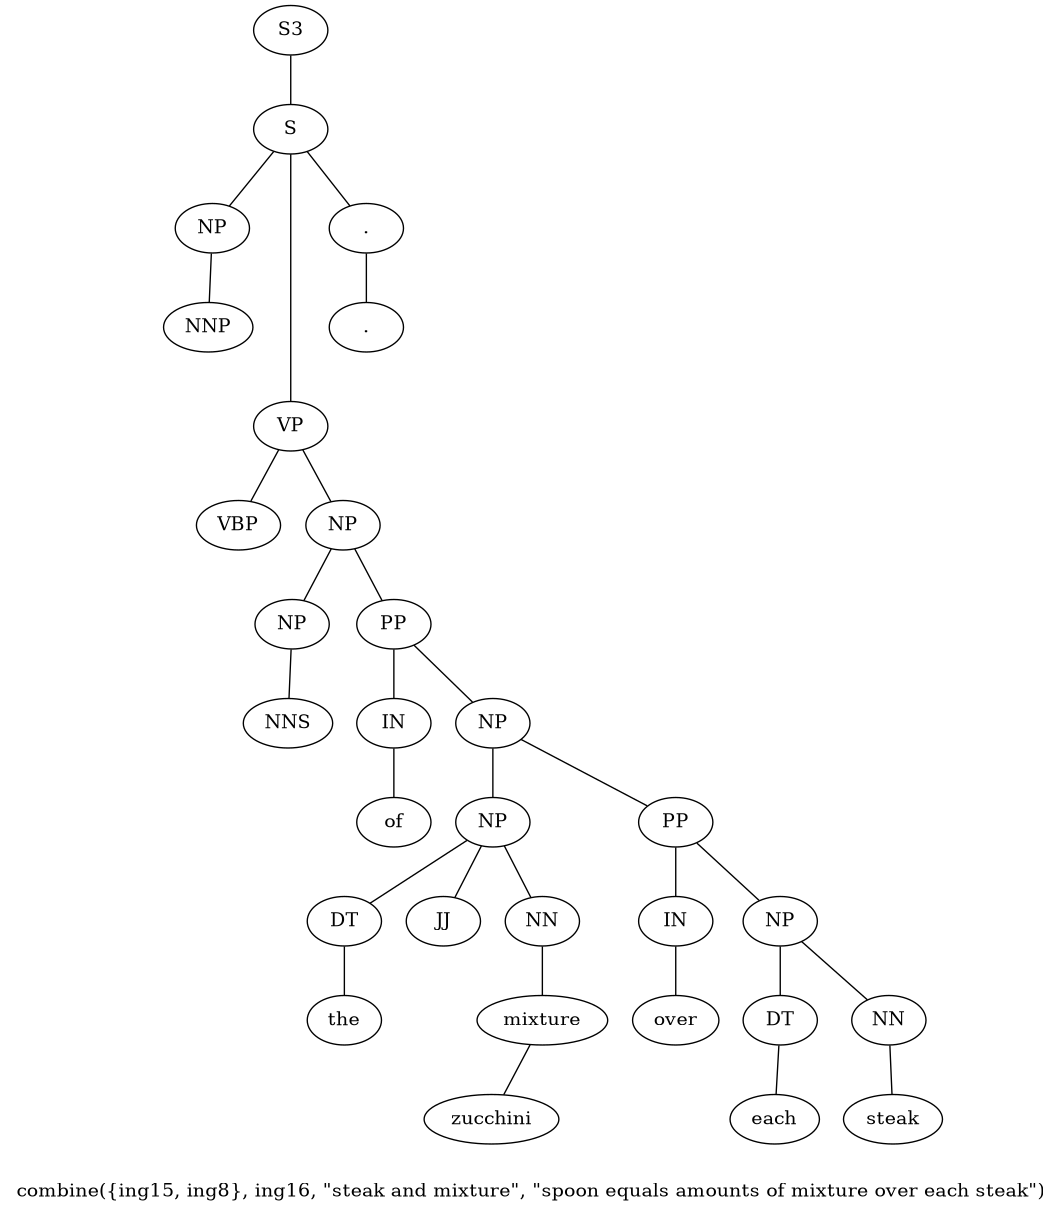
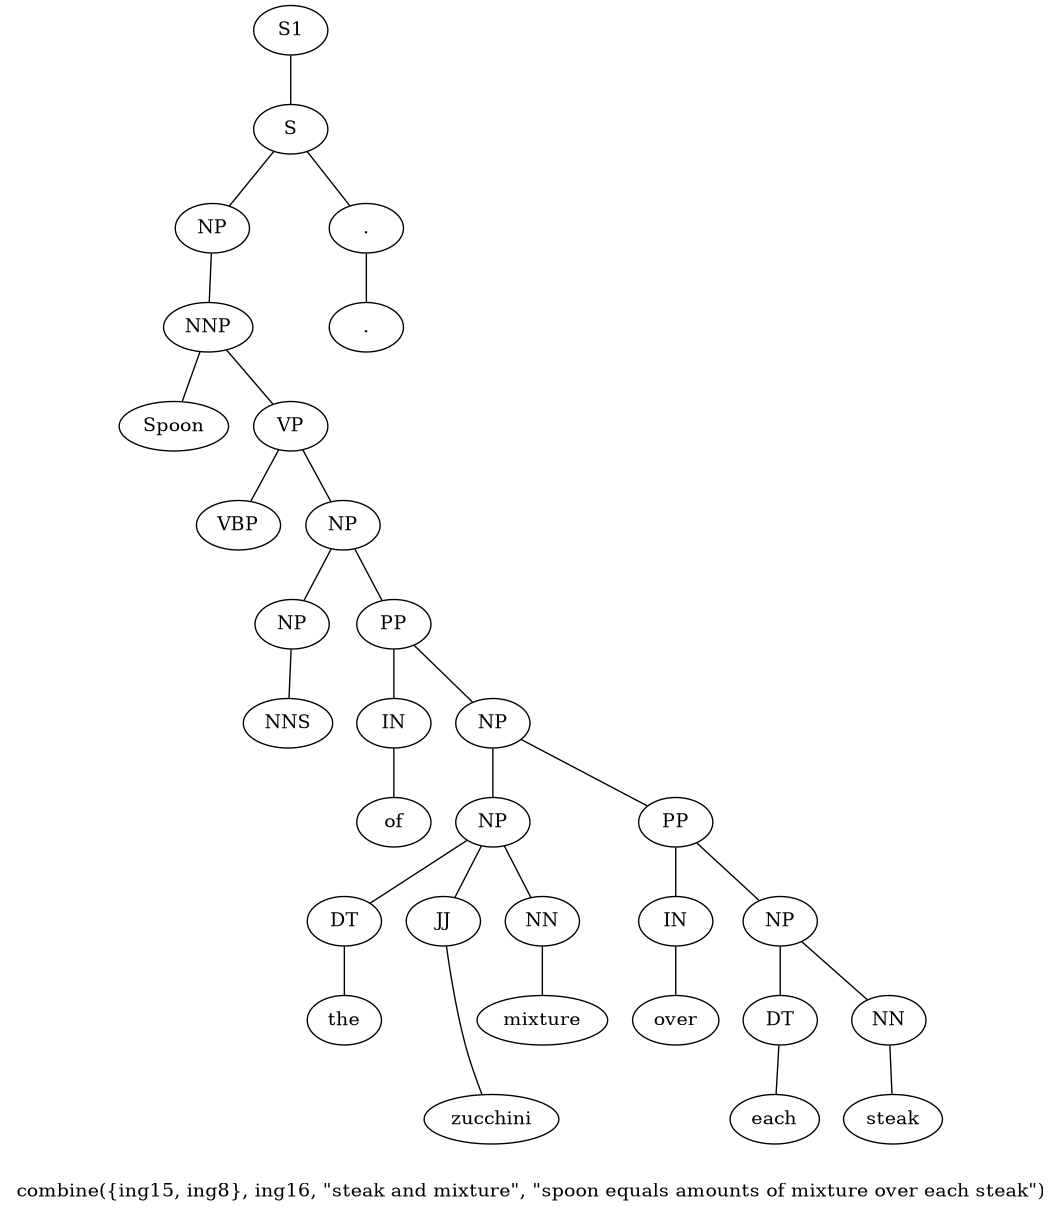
(291, 30) -> (291, 30)
(291, 278) -> (250, 377)
none -> (174, 426)
(517, 1070) -> (460, 1022)
